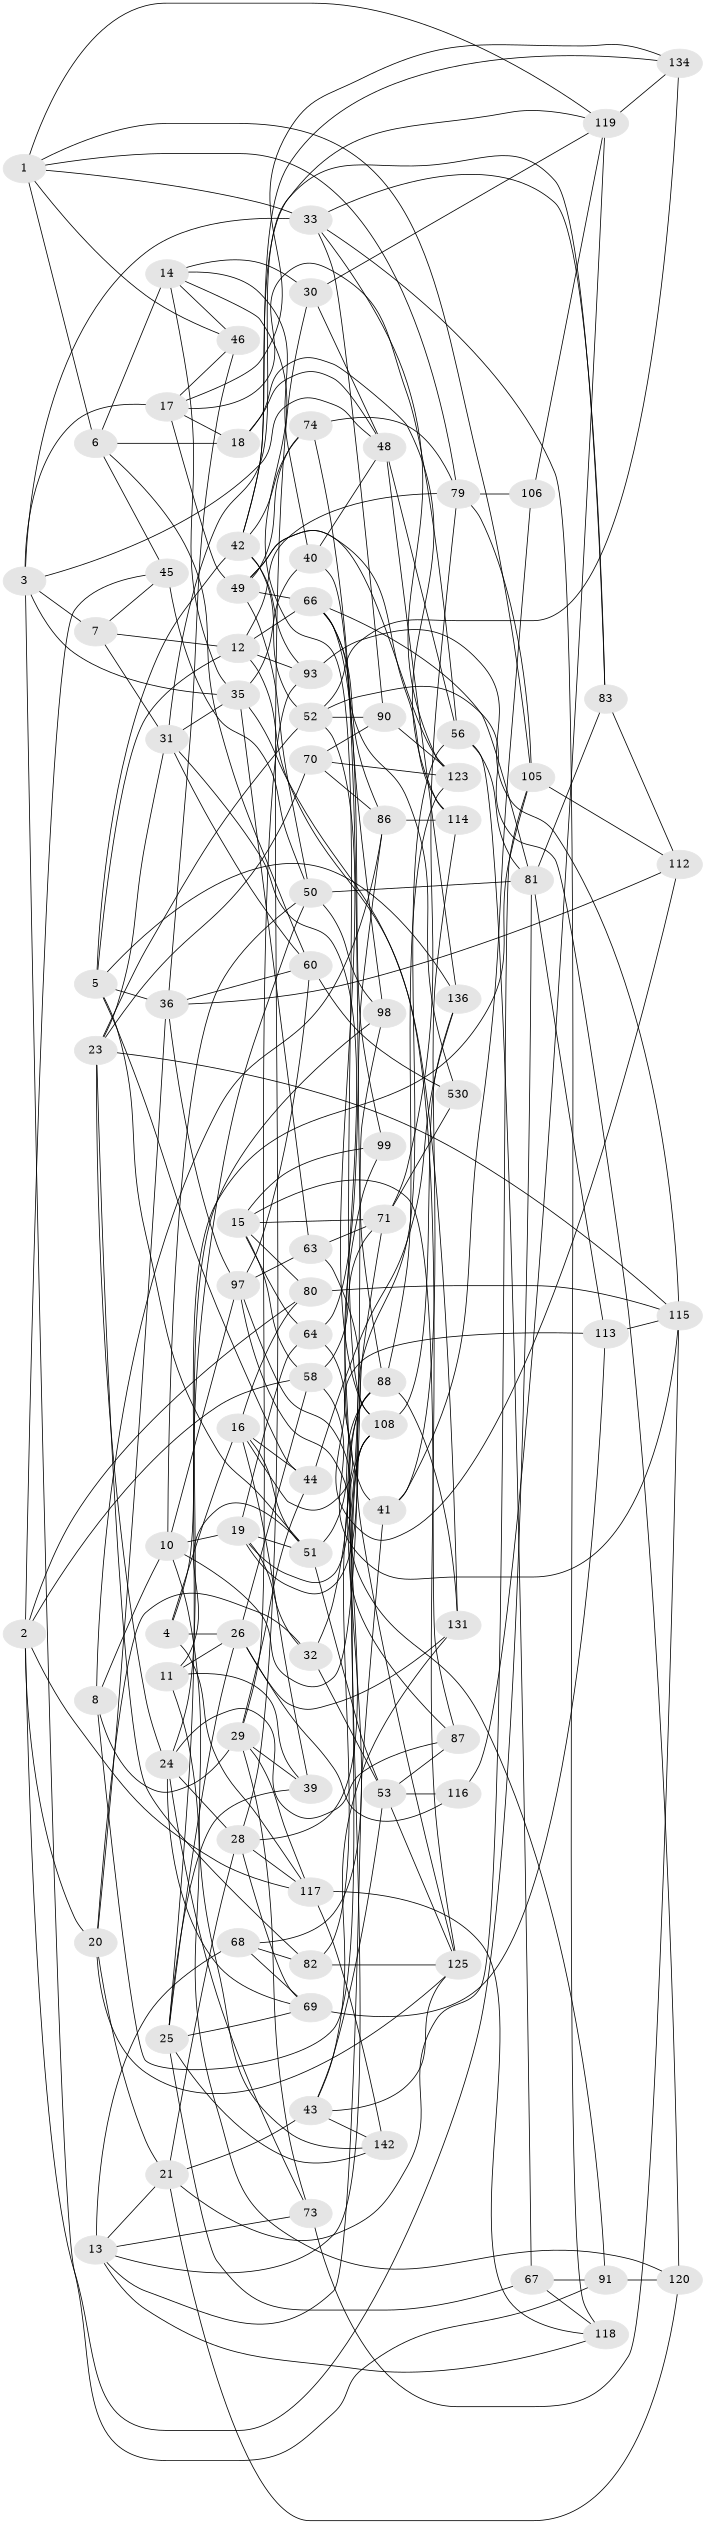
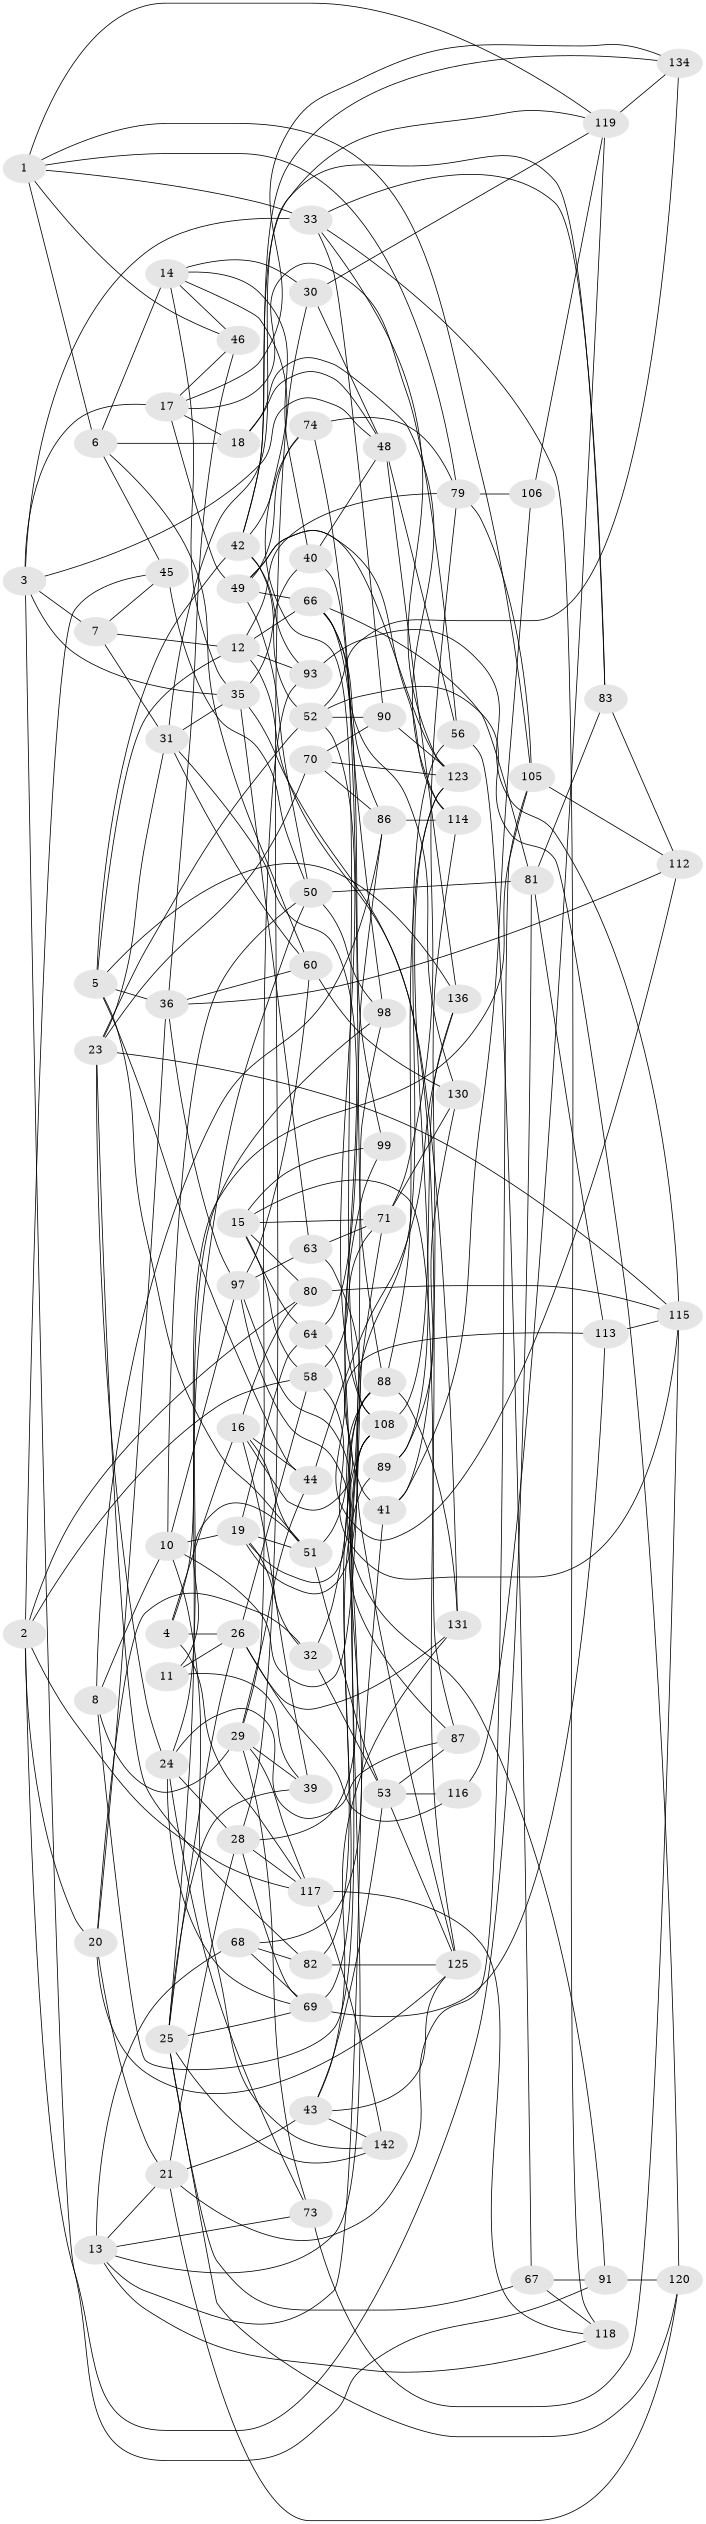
(498, 824) -> none
(458, 1095) -> (458, 1095)
none -> (385, 1468)
(232, 2162) -> (329, 2390)
